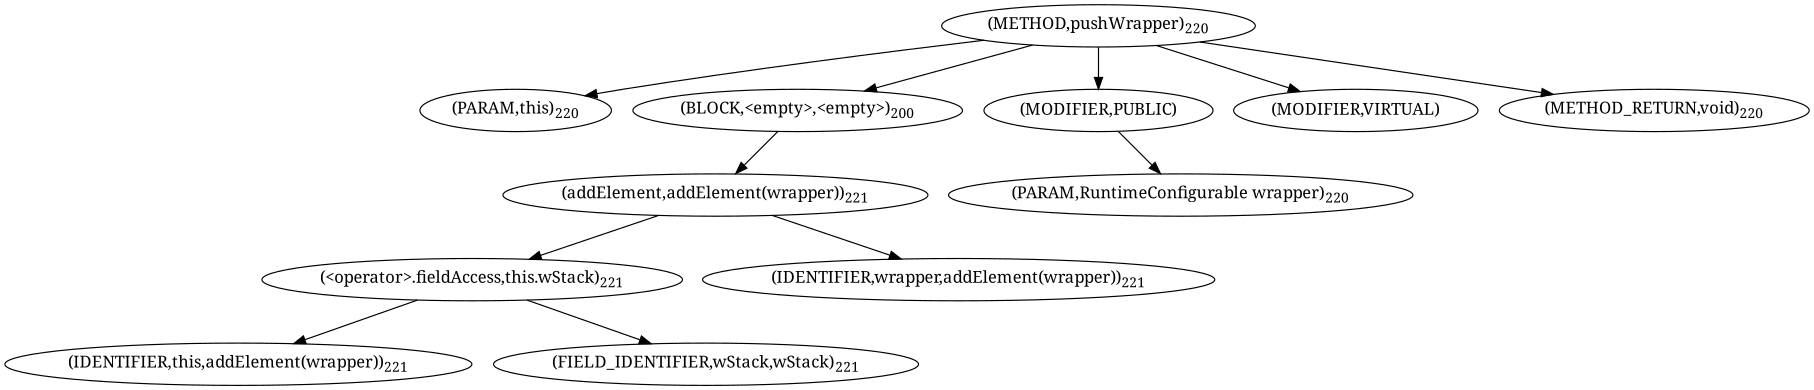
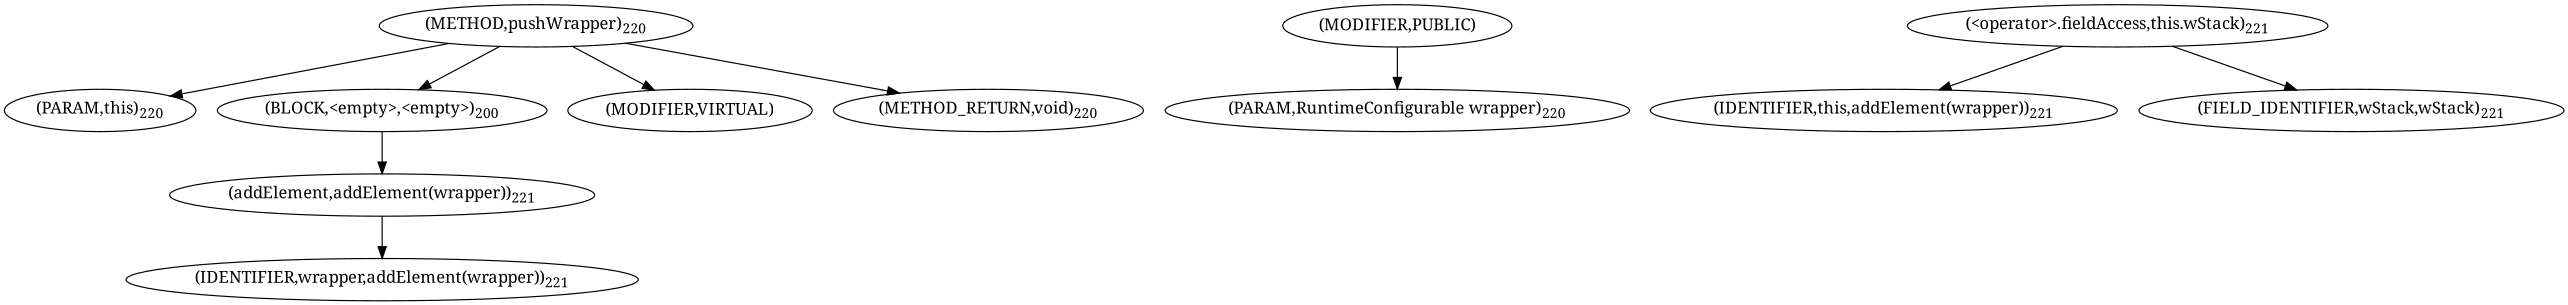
(1098, 62) -> none
(599, 235) -> none
